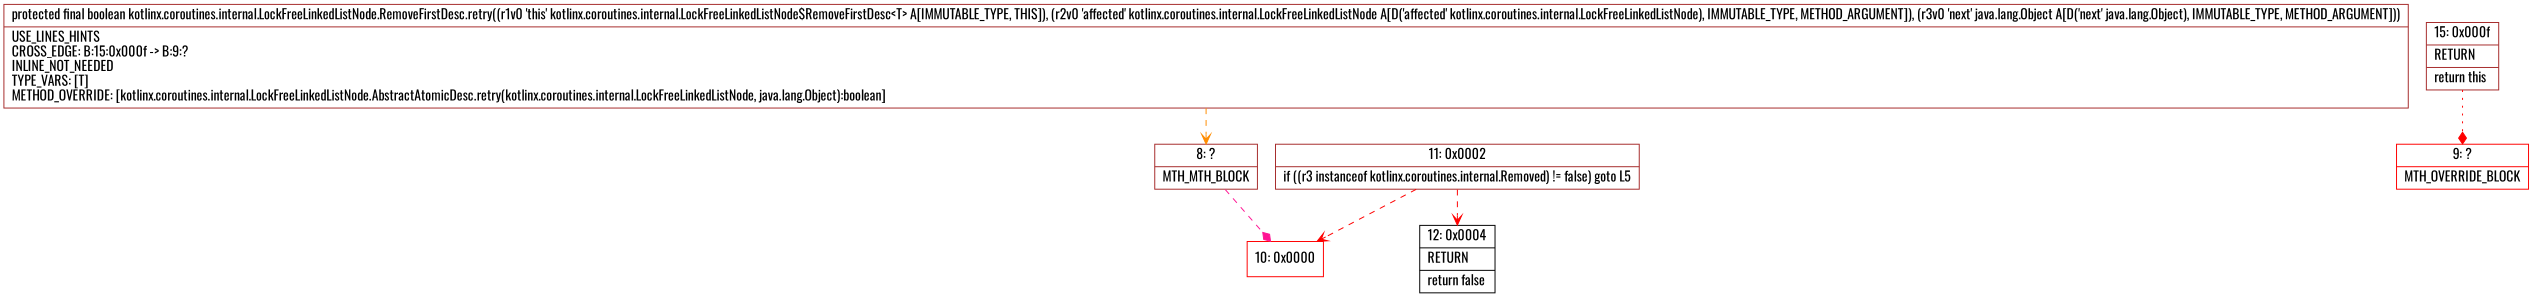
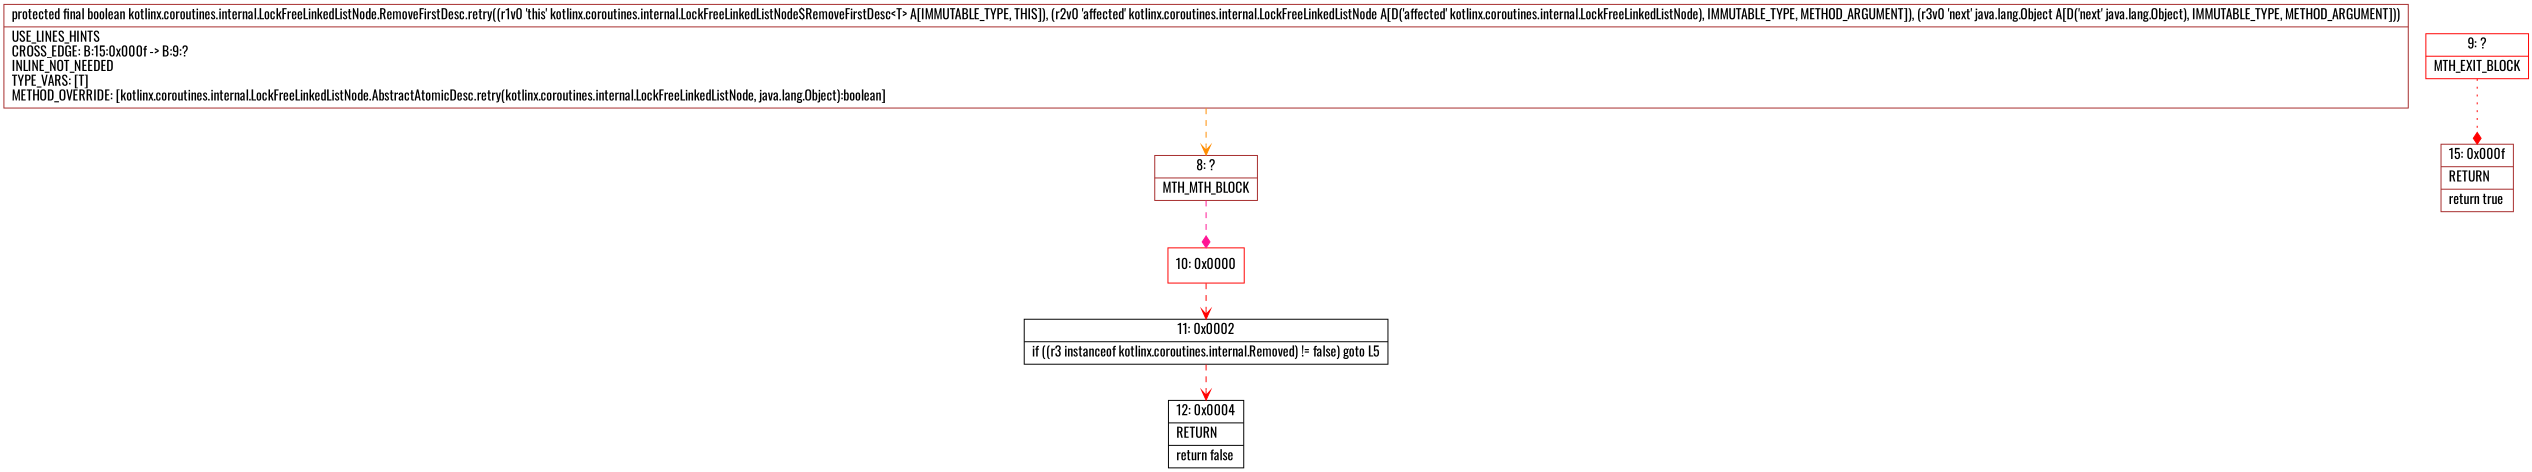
(2461, 78) -> (2476, 200)
(2463, 111) -> (2477, 106)
(1457, 167) -> (1206, 342)
(2463, 177) -> (2477, 67)
(1371, 213) -> (1206, 296)
